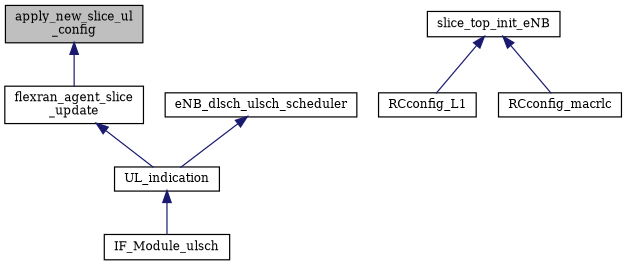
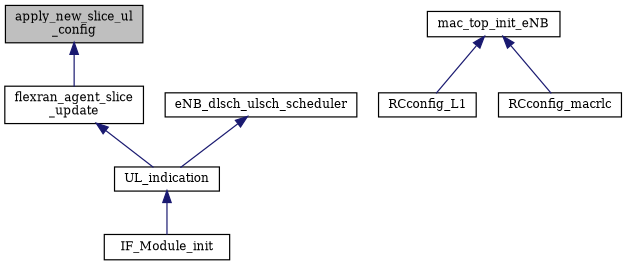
(494, 24) -> (494, 24)
(167, 247) -> (167, 247)
